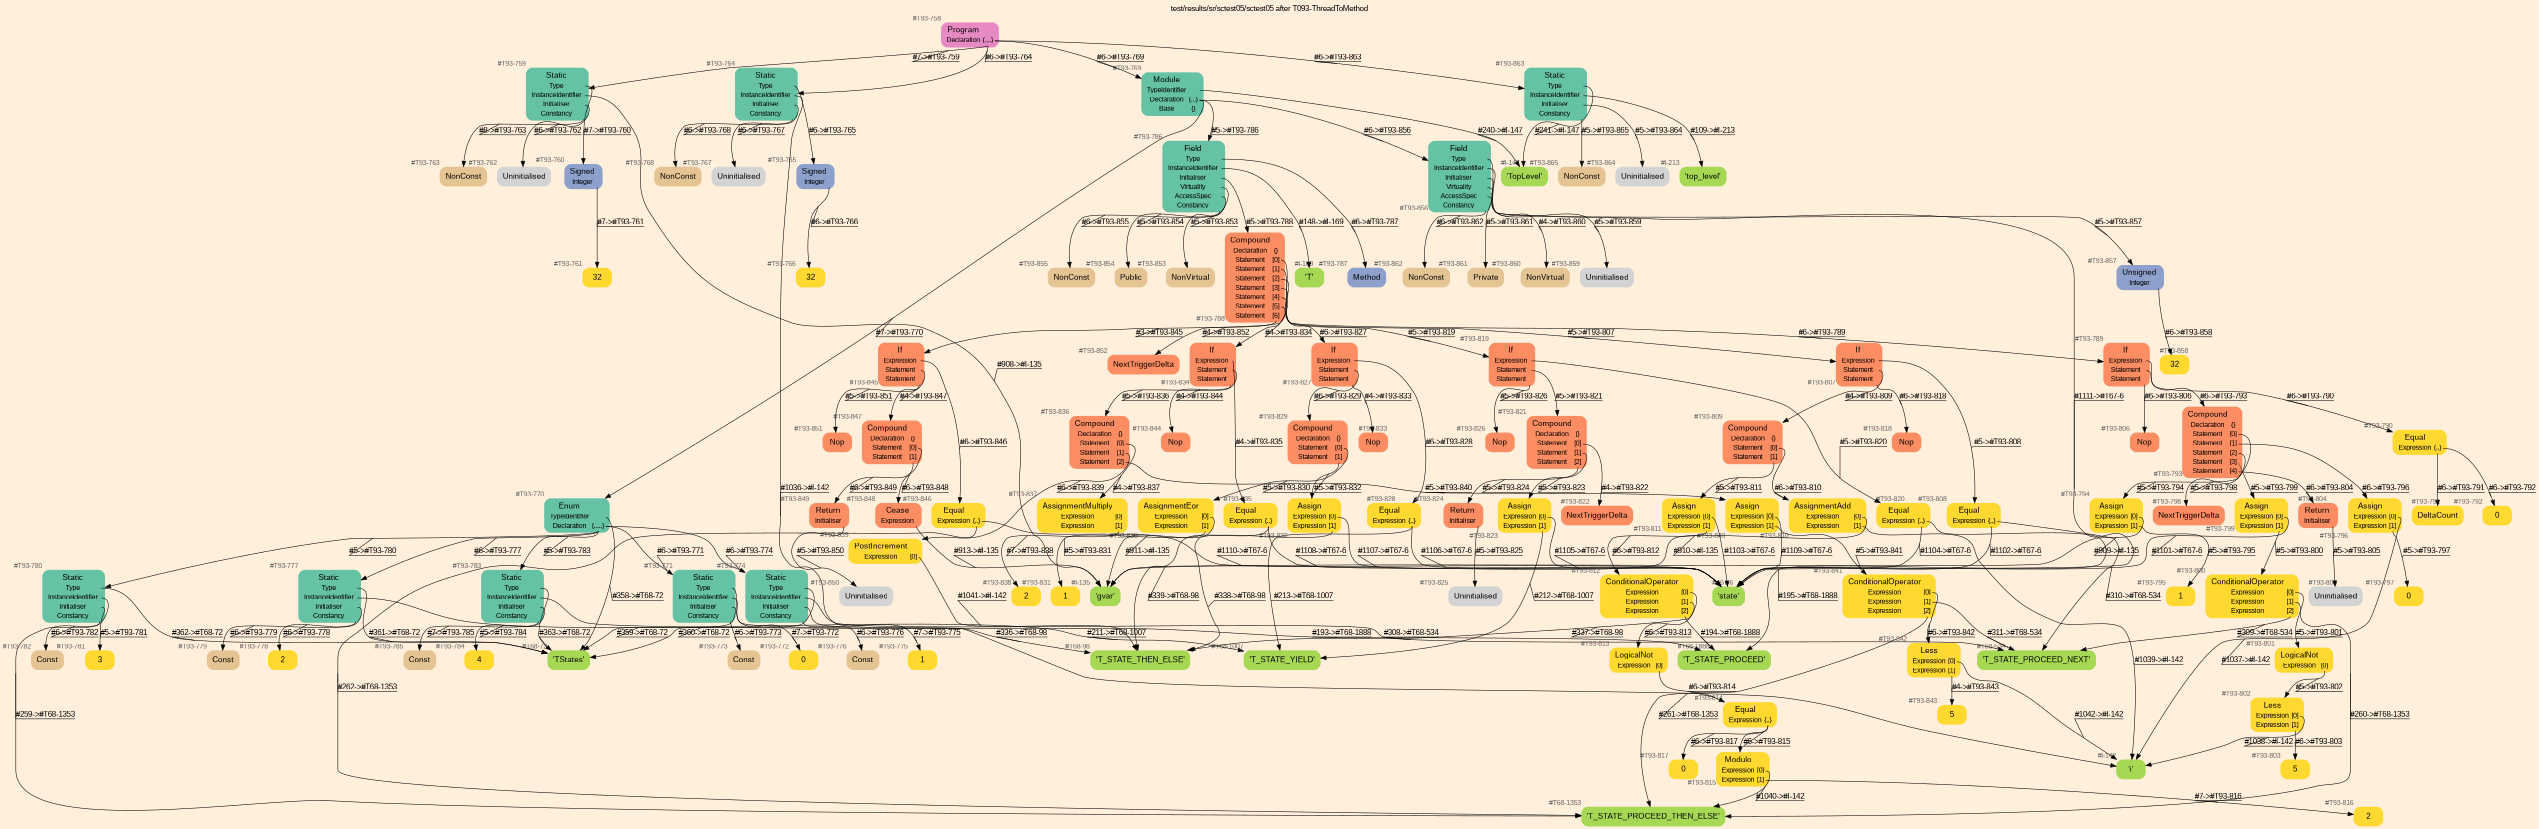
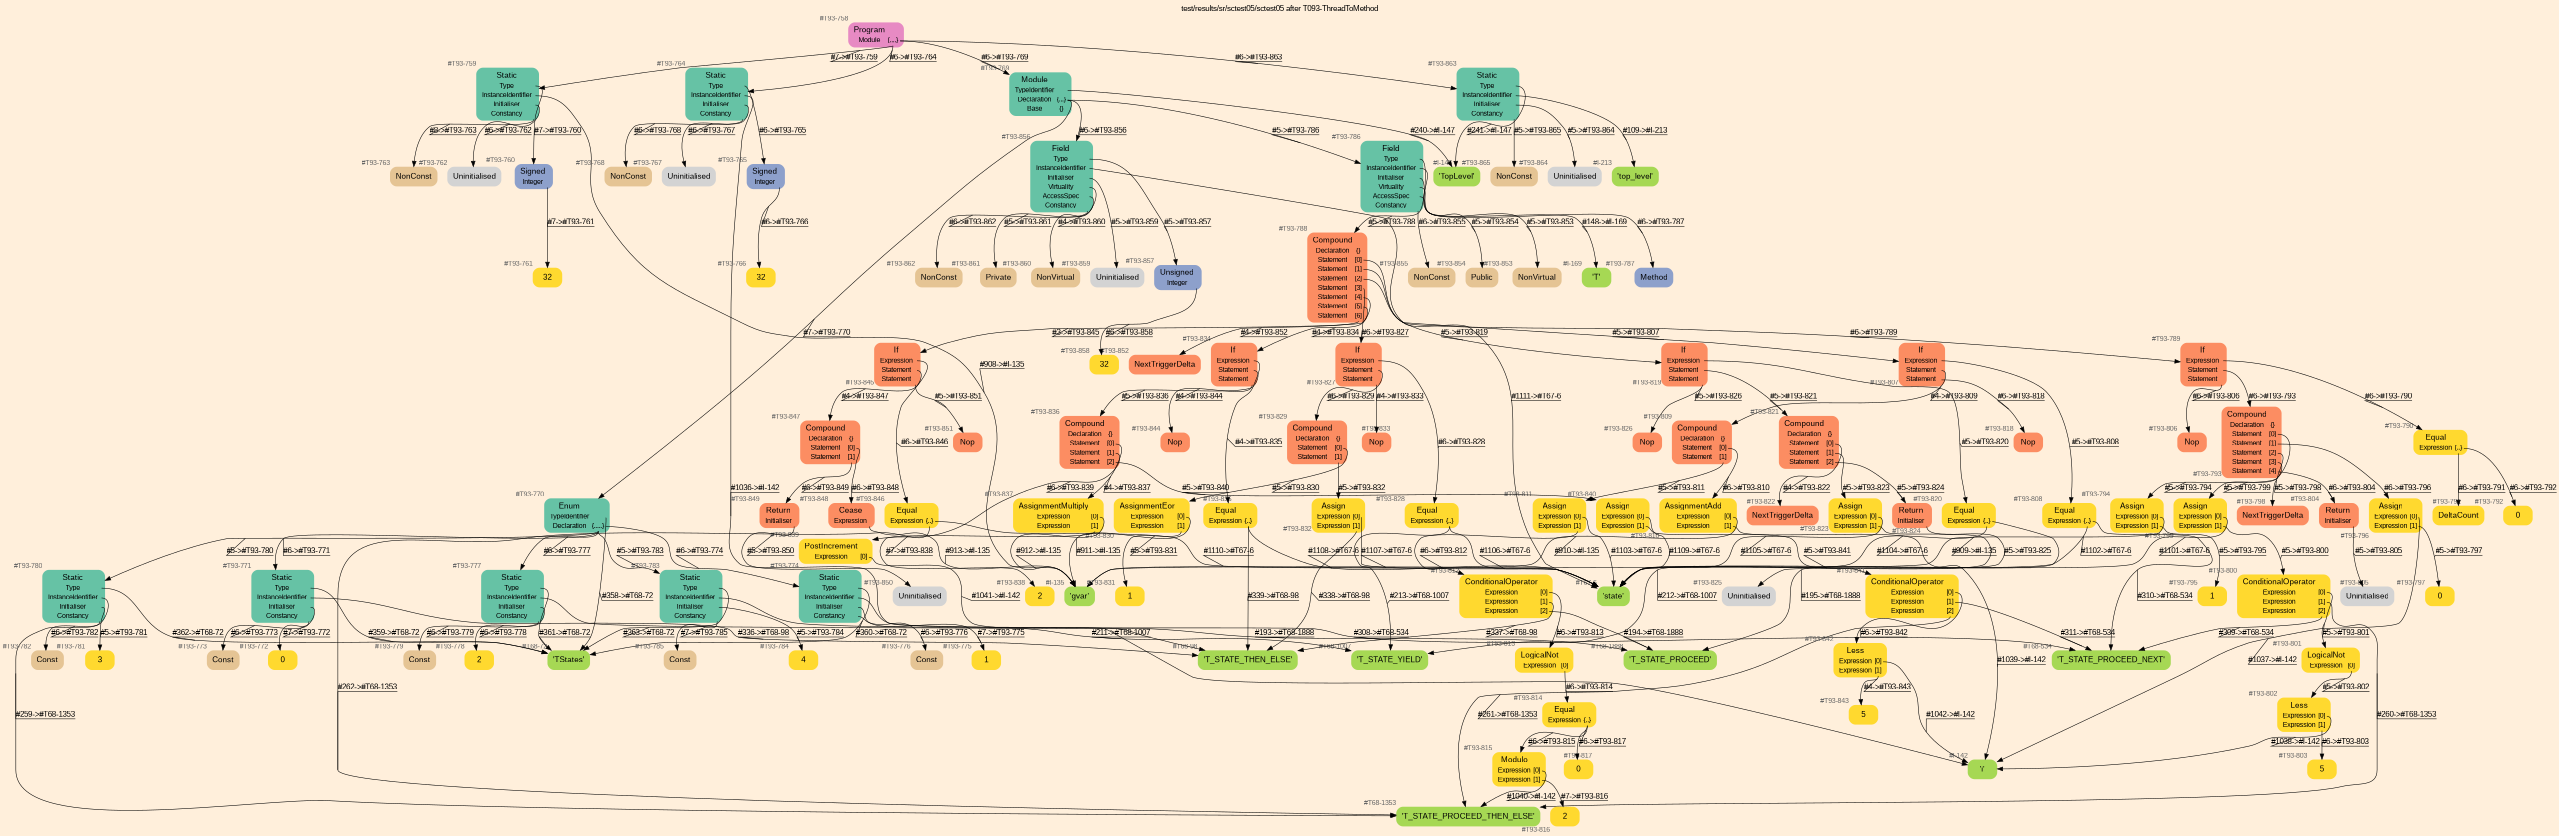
(963, 40) -> (870, 40)
none -> (1014, 541)
